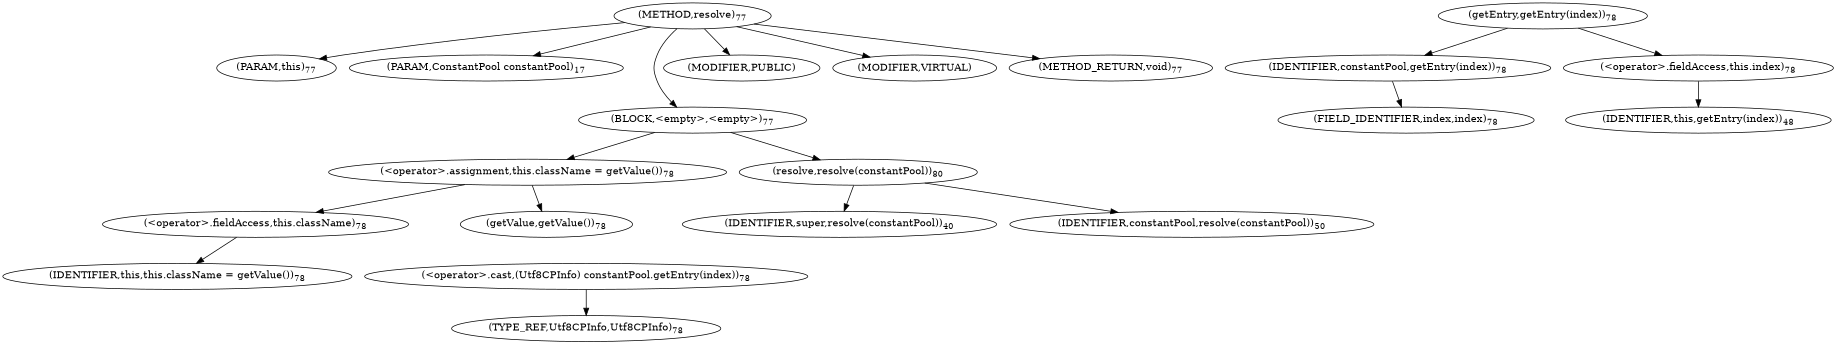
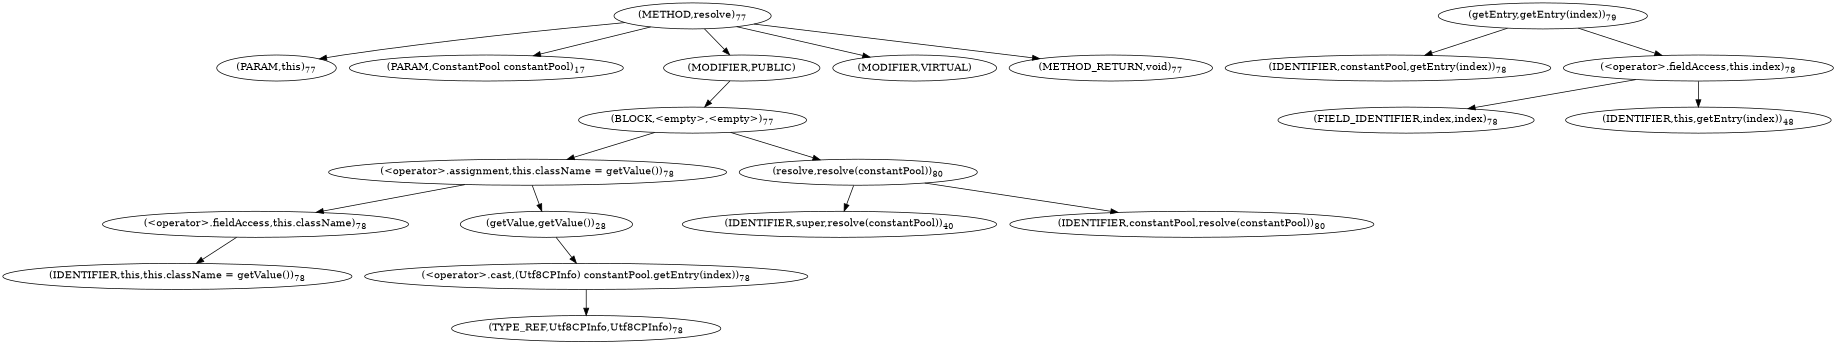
(1612, 15) -> (1612, 15)
(654, 64) -> (720, 91)
(1396, 91) -> (1556, 94)
(601, 223) -> (601, 223)
(1320, 223) -> (1320, 223)
none -> (564, 247)
